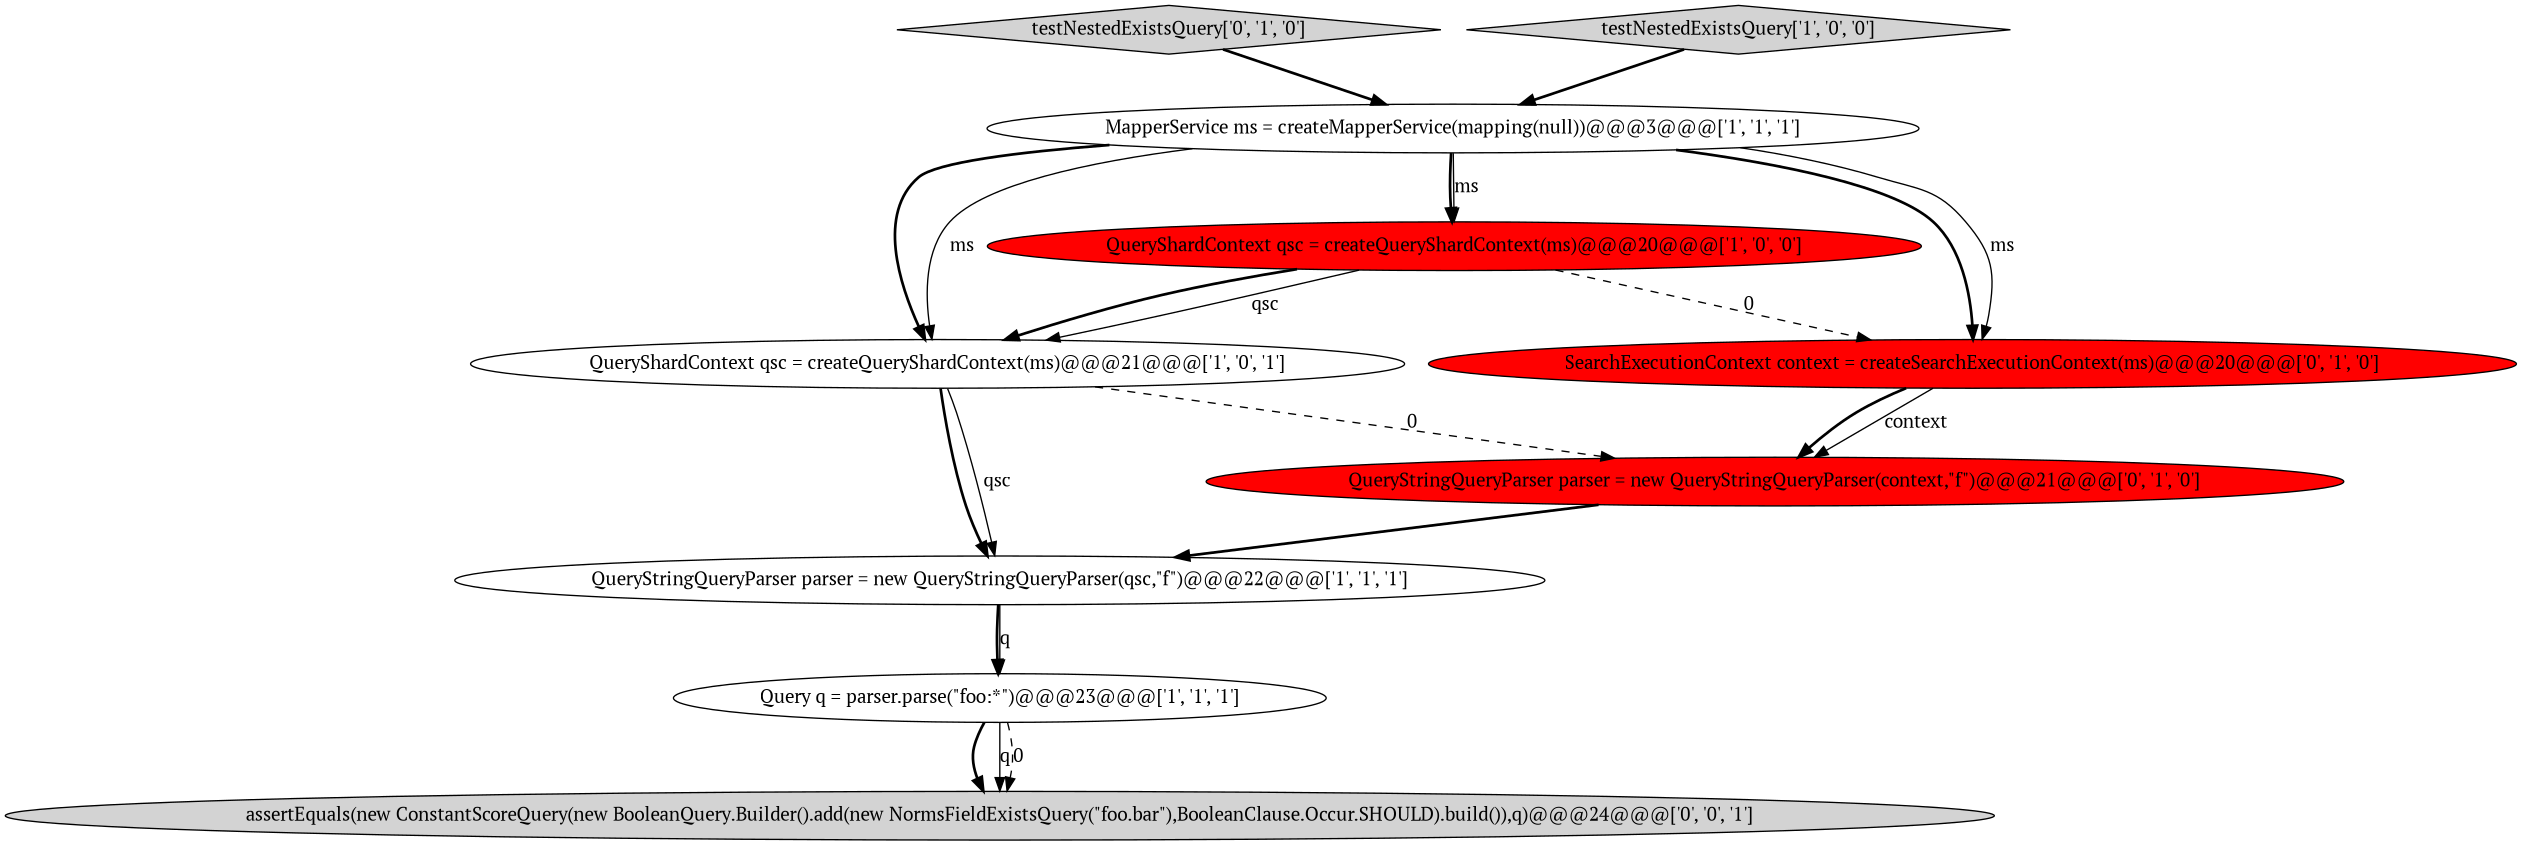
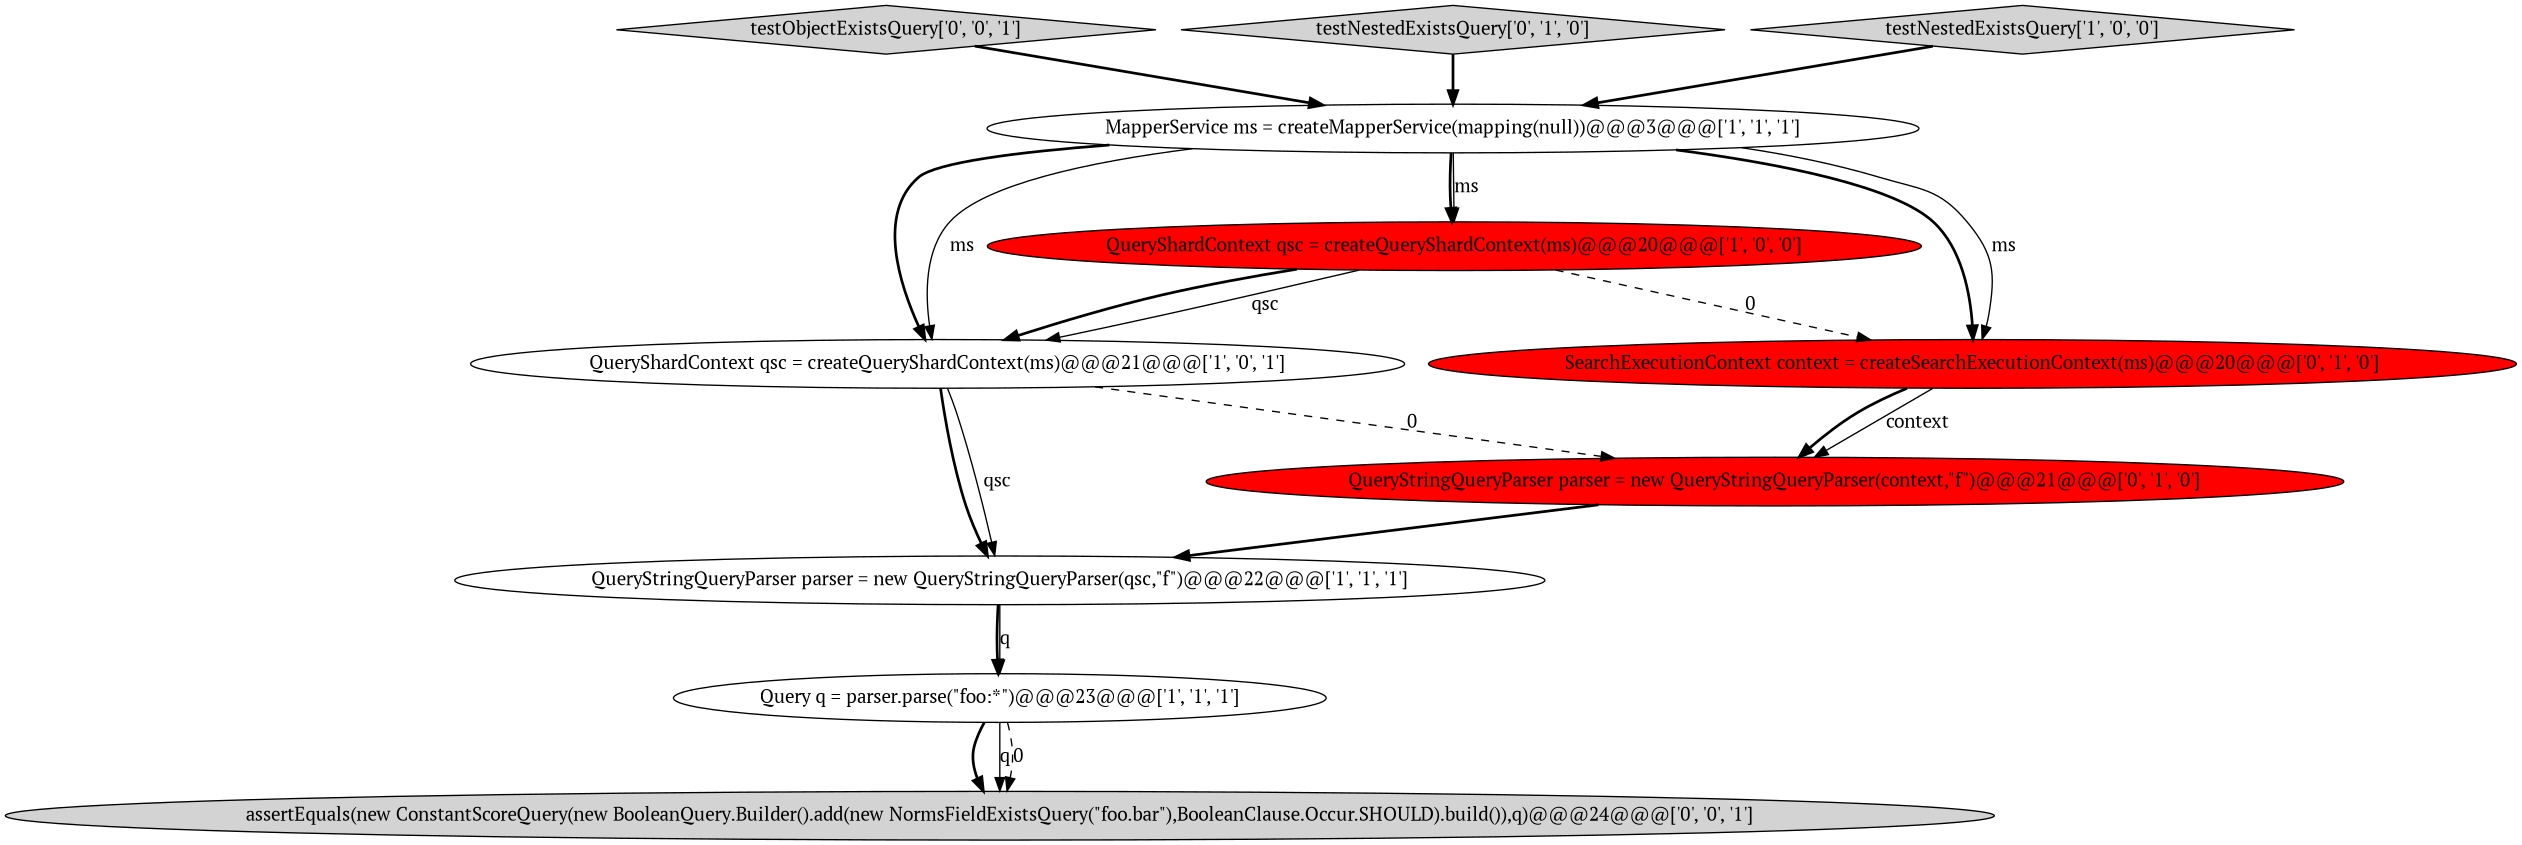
none -> (886, 30)
